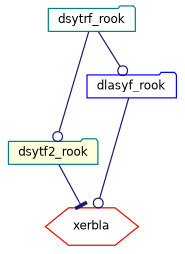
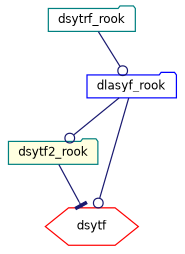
(74, 82) -> (96, 116)
(92, 227) -> (92, 227)
